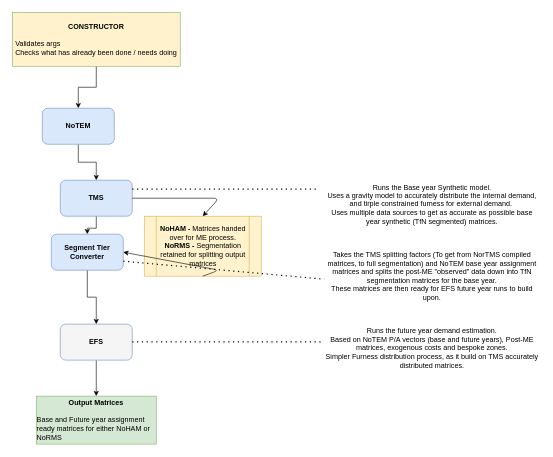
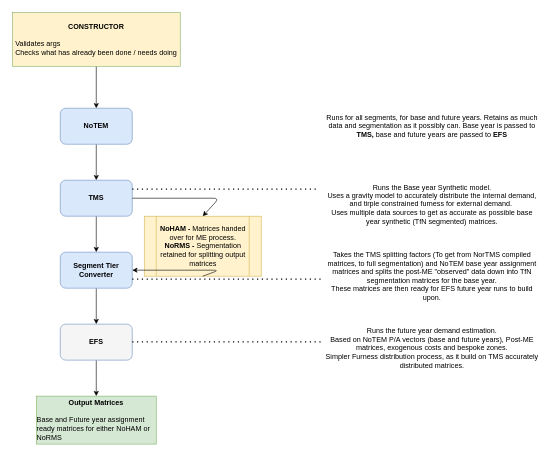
(78, 126) -> (96, 126)
none -> (432, 126)
(87, 252) -> (96, 270)
